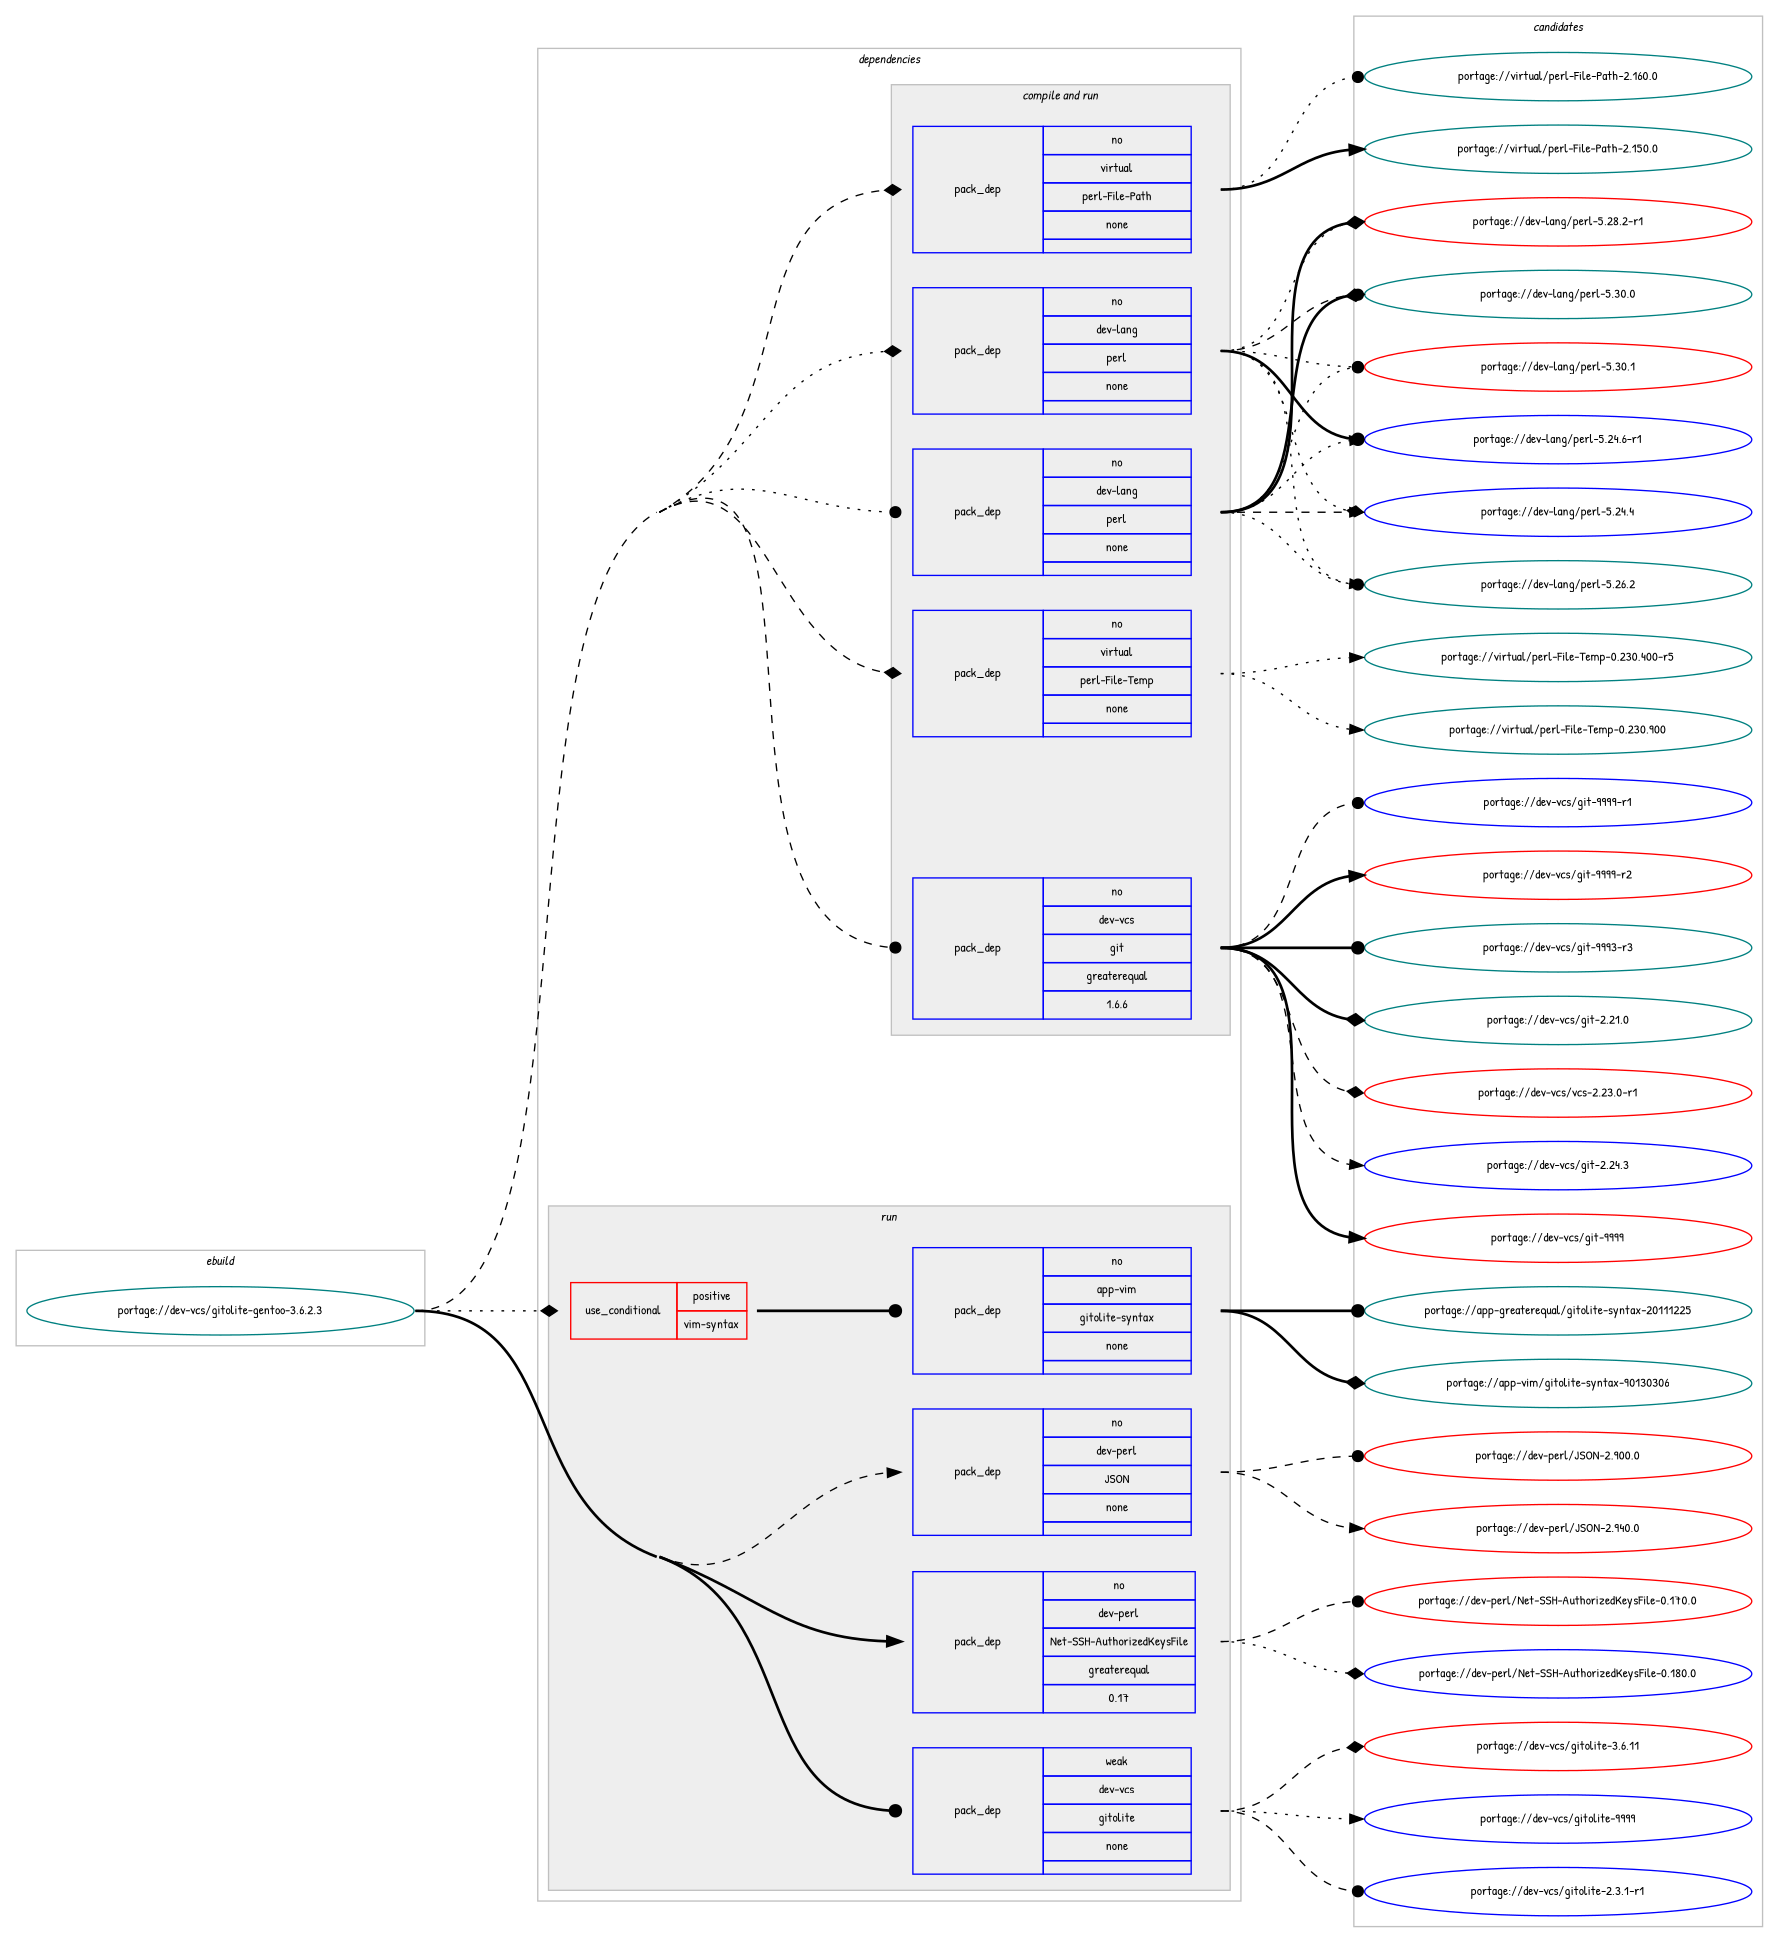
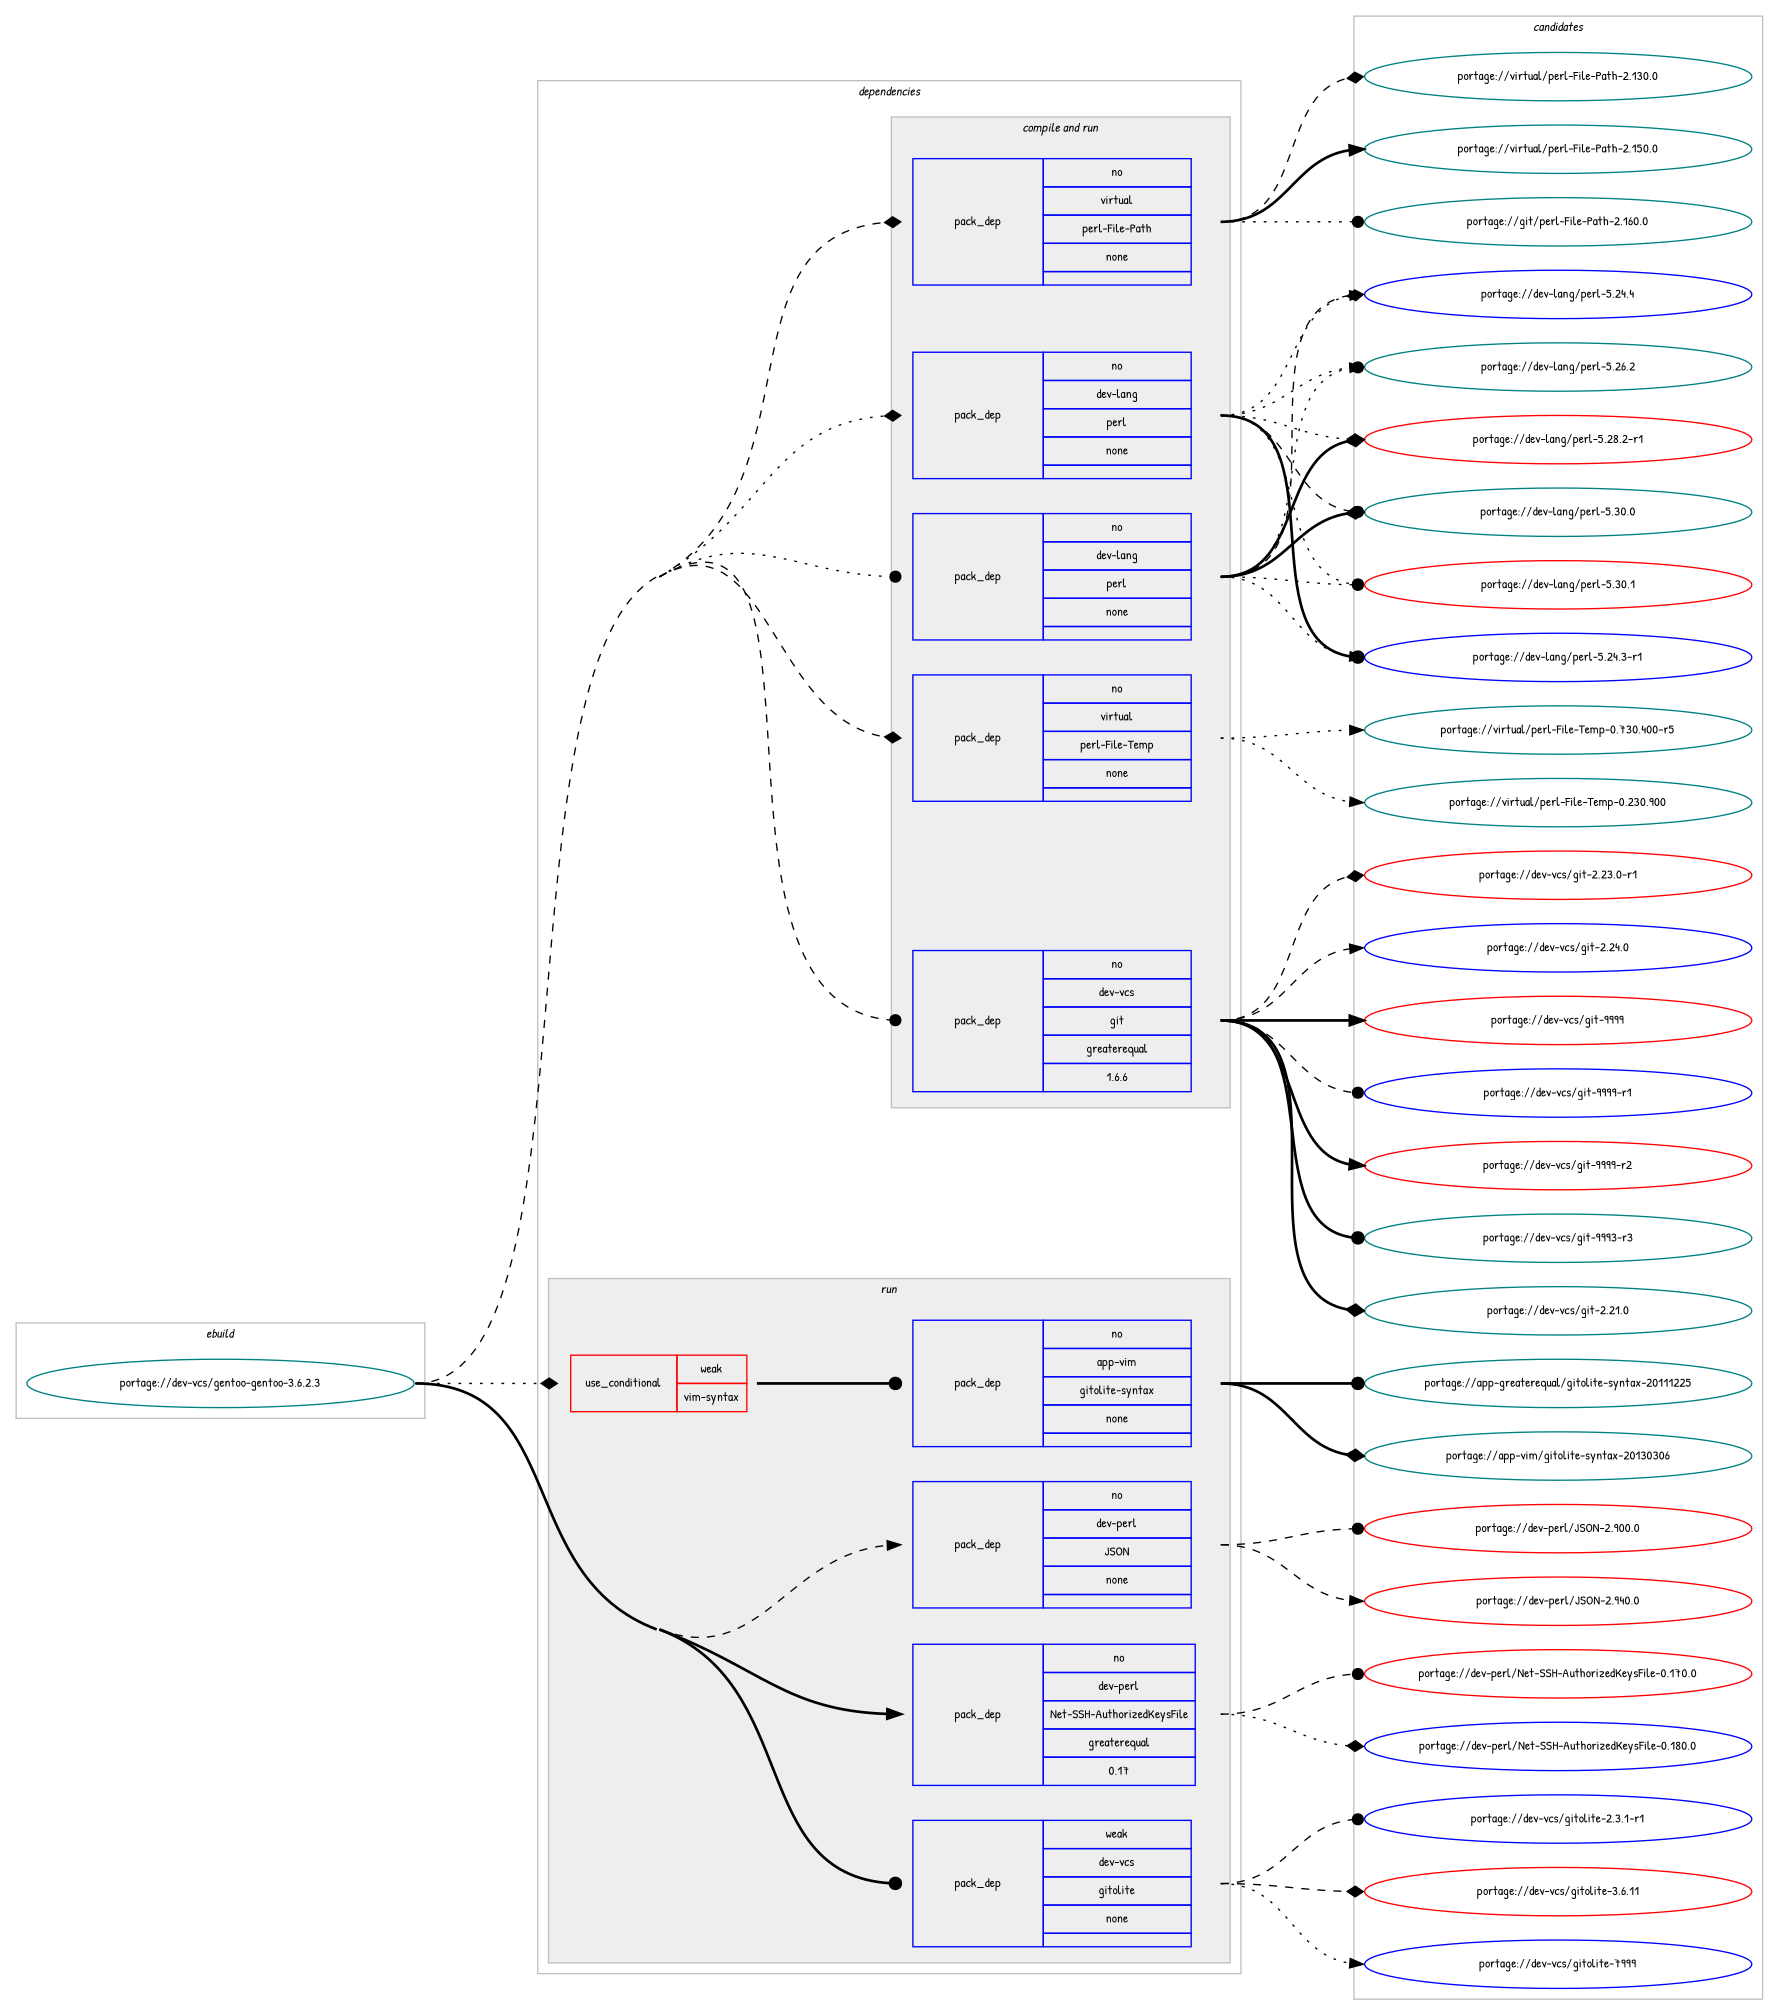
(1558, 77) -> (1558, 222)
none -> (1558, 77)
(1558, 440) -> (1558, 657)
(1558, 657) -> (1558, 730)
(1558, 1093) -> (1558, 875)
(1558, 1166) -> (1558, 948)
(712, 1296) -> (712, 1369)
(220, 1311) -> (220, 1383)
(1558, 1383) -> (1558, 1456)
(1558, 1819) -> (1558, 1964)
